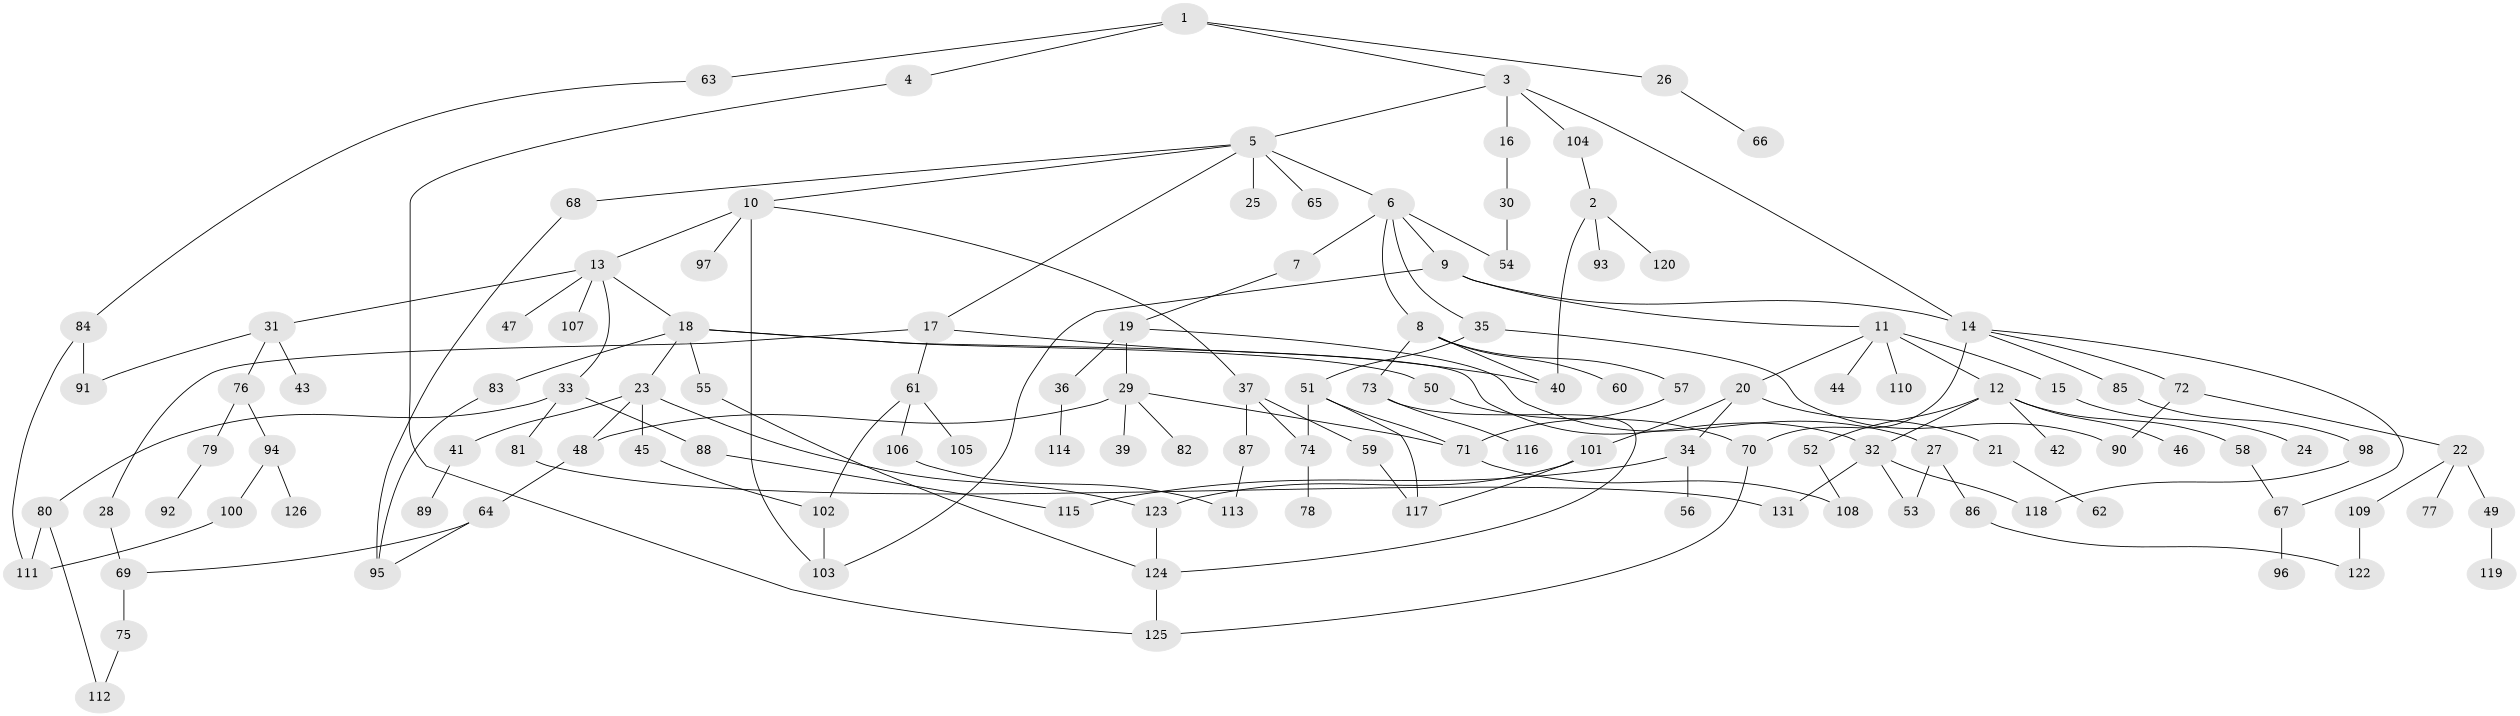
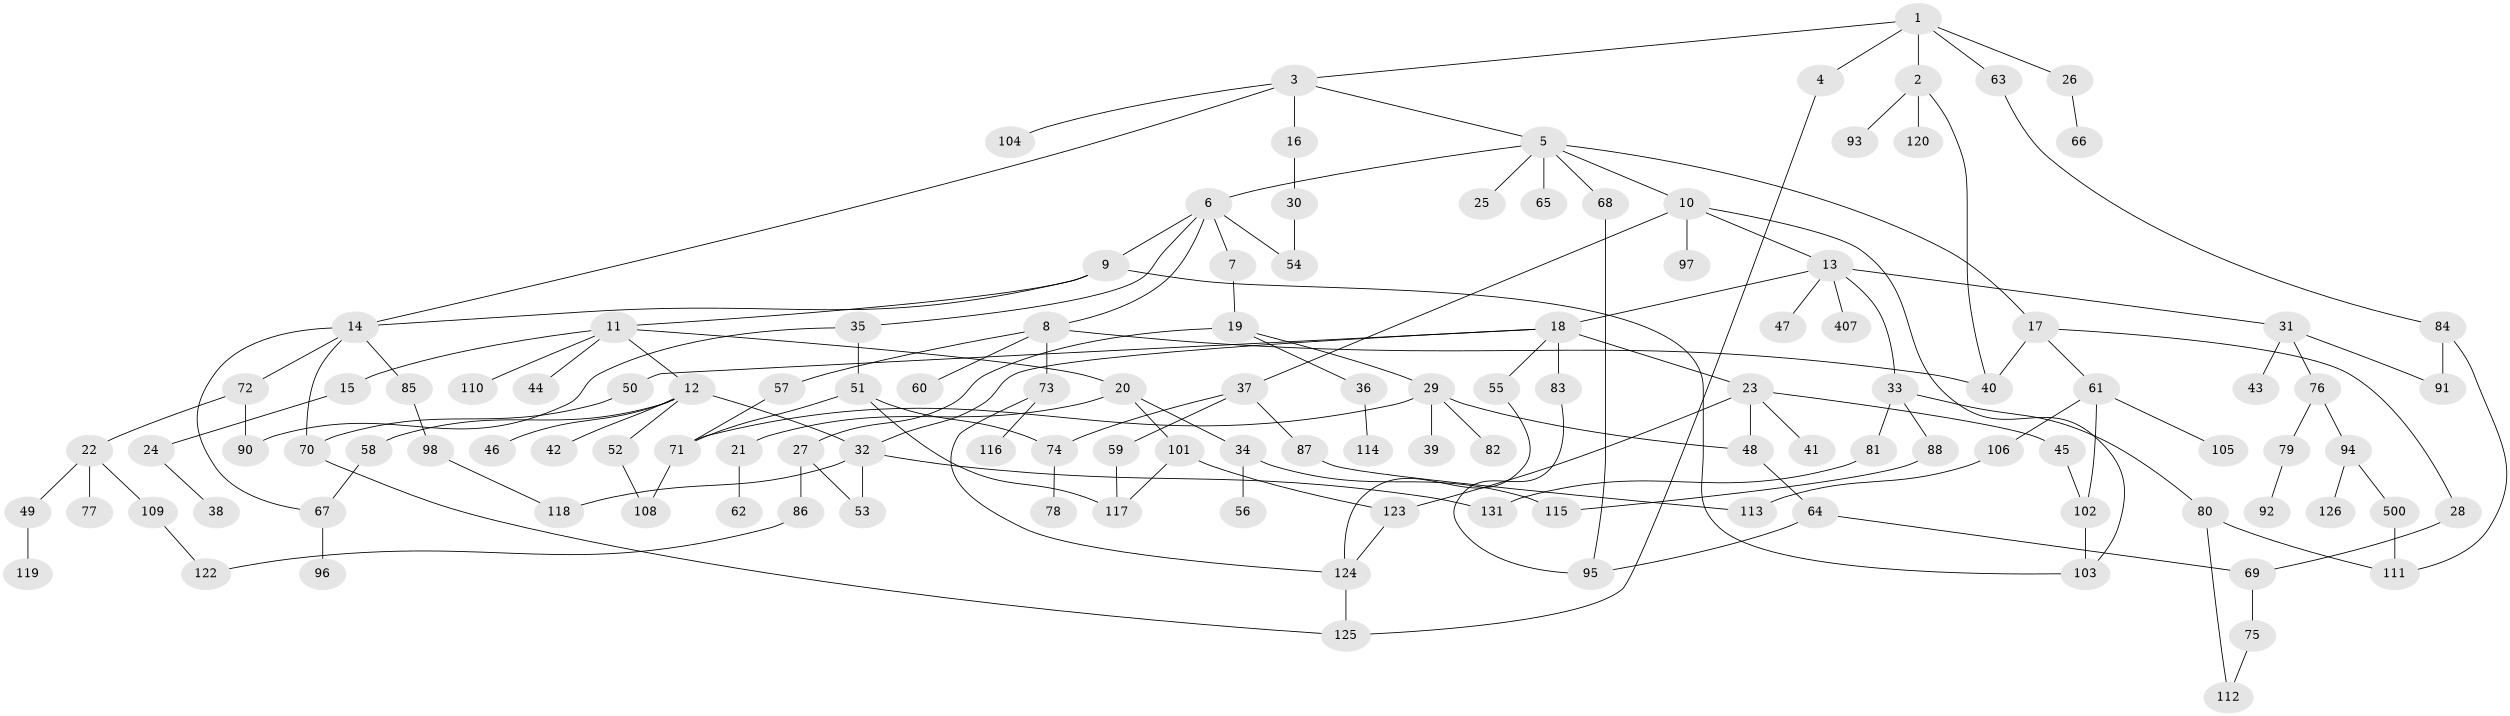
(1586, 173) -> (1918, 50)
(573, 327) -> (1846, 327)
none -> (216, 512)
(232, 512) -> (2395, 512)
(425, 512) -> none
